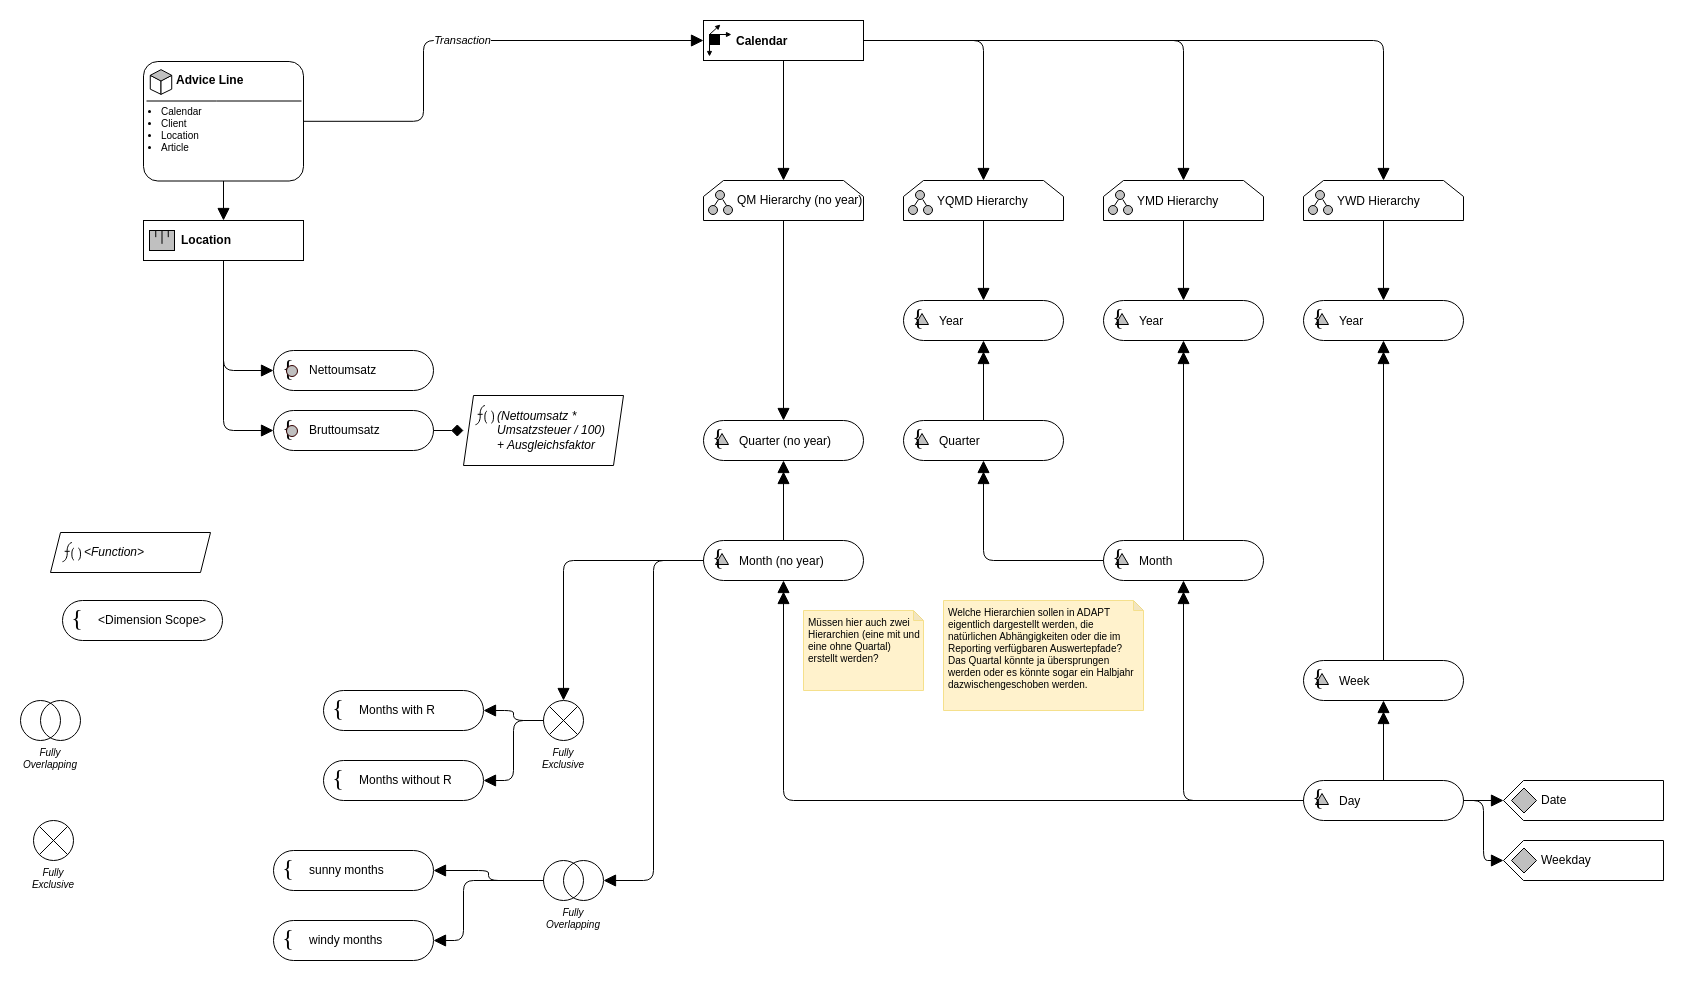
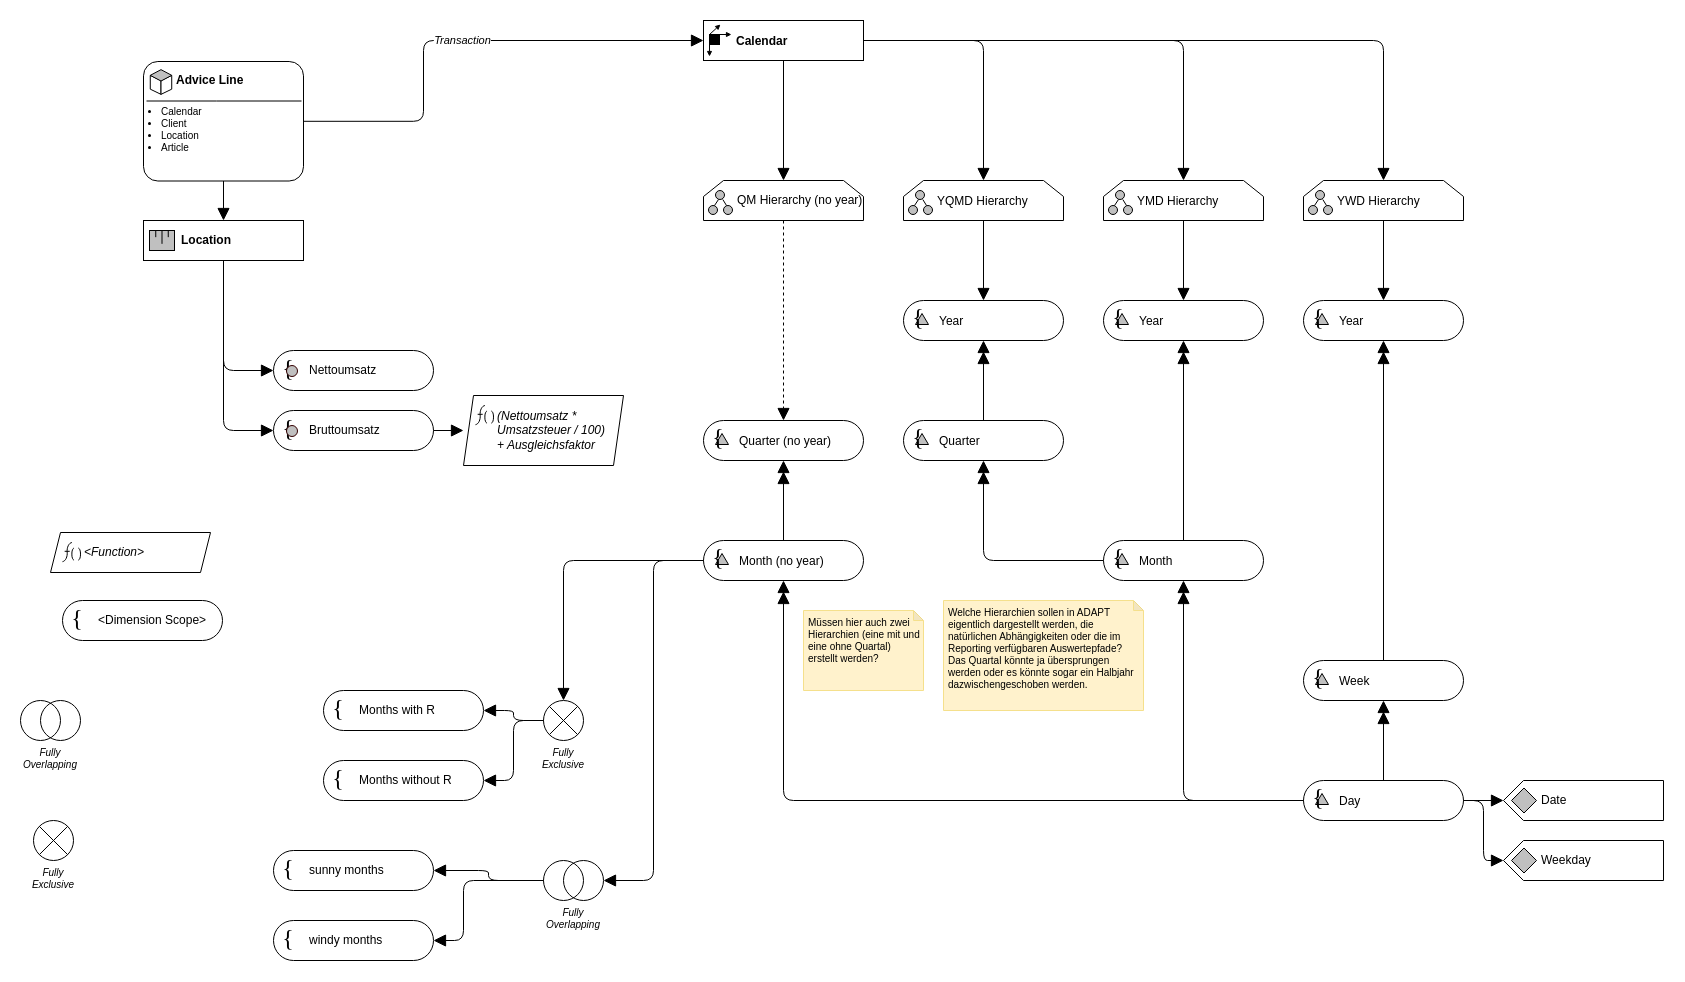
(784, 315) -> (784, 315)
(450, 431) -> (450, 431)
